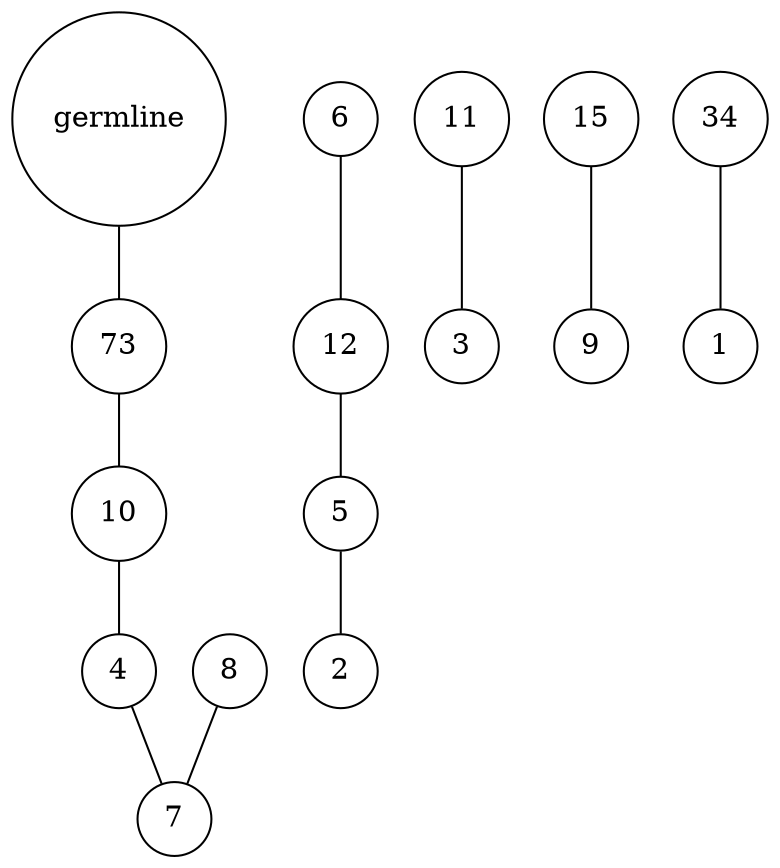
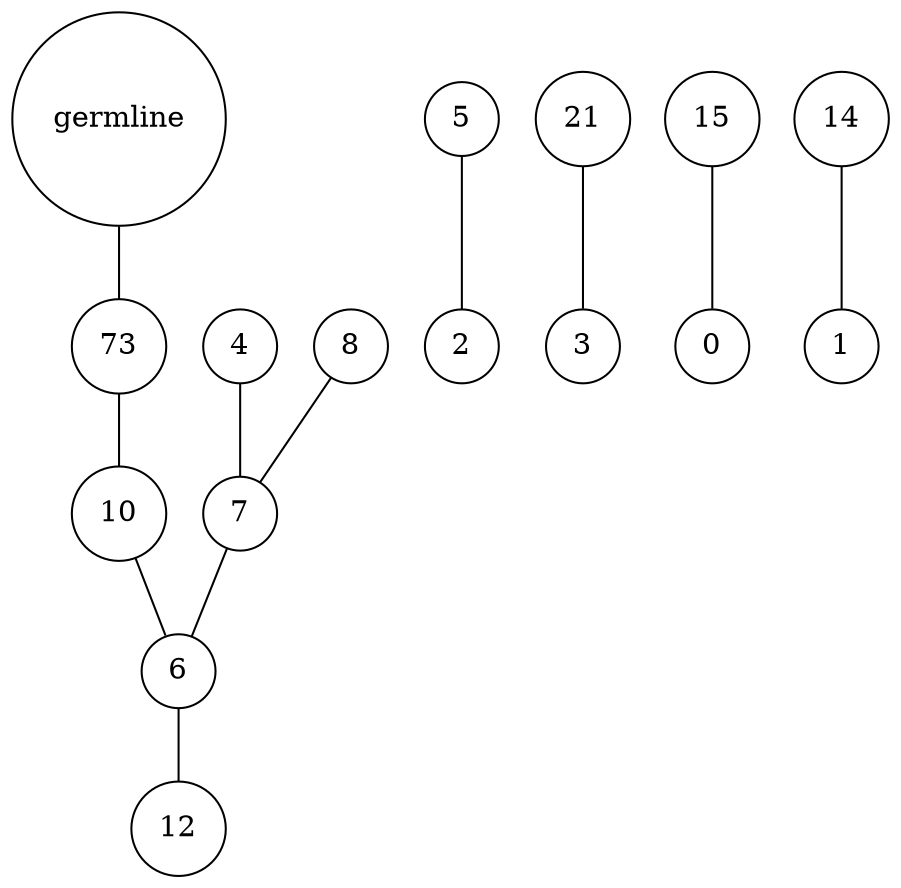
(462, 119) -> (583, 119)
(721, 119) -> (842, 119)
(591, 346) -> (712, 346)
(341, 435) -> none
none -> (209, 592)
(119, 597) -> (150, 597)
